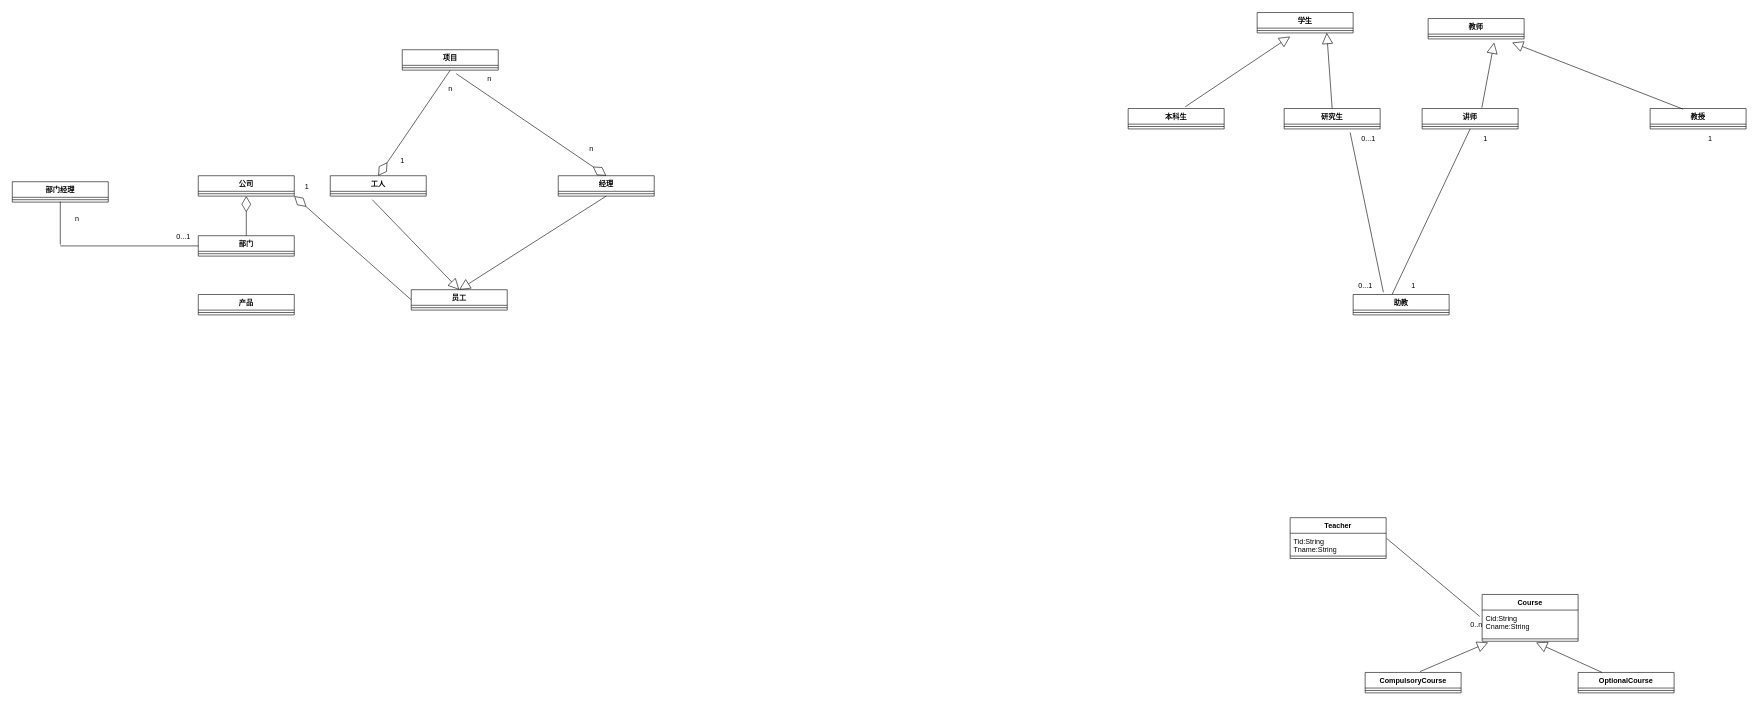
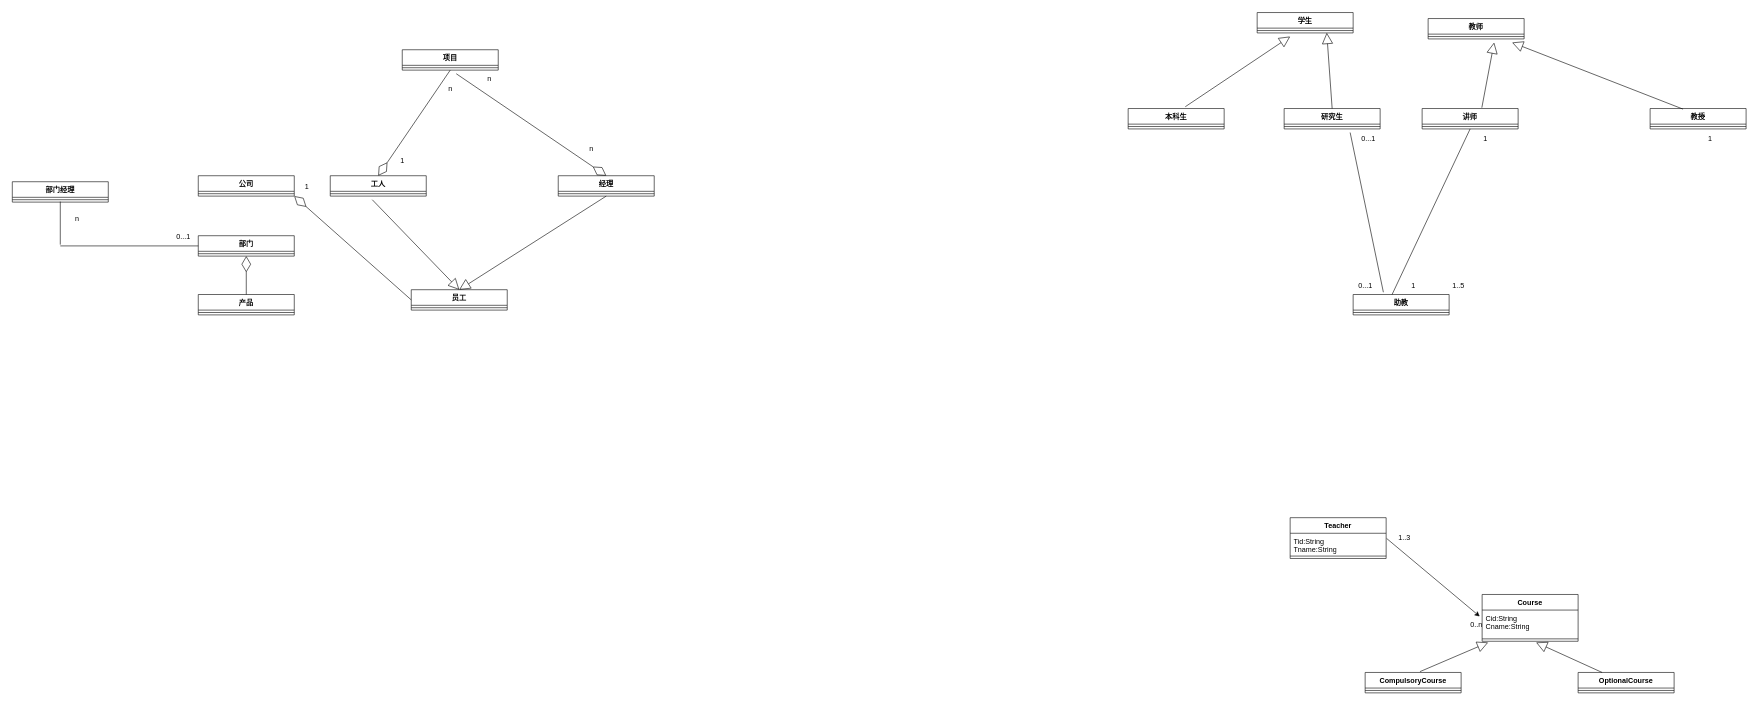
(246, 223) -> none
none -> (246, 283)
none -> (1458, 285)
none -> (1404, 538)
(1477, 614) -> (1475, 613)
